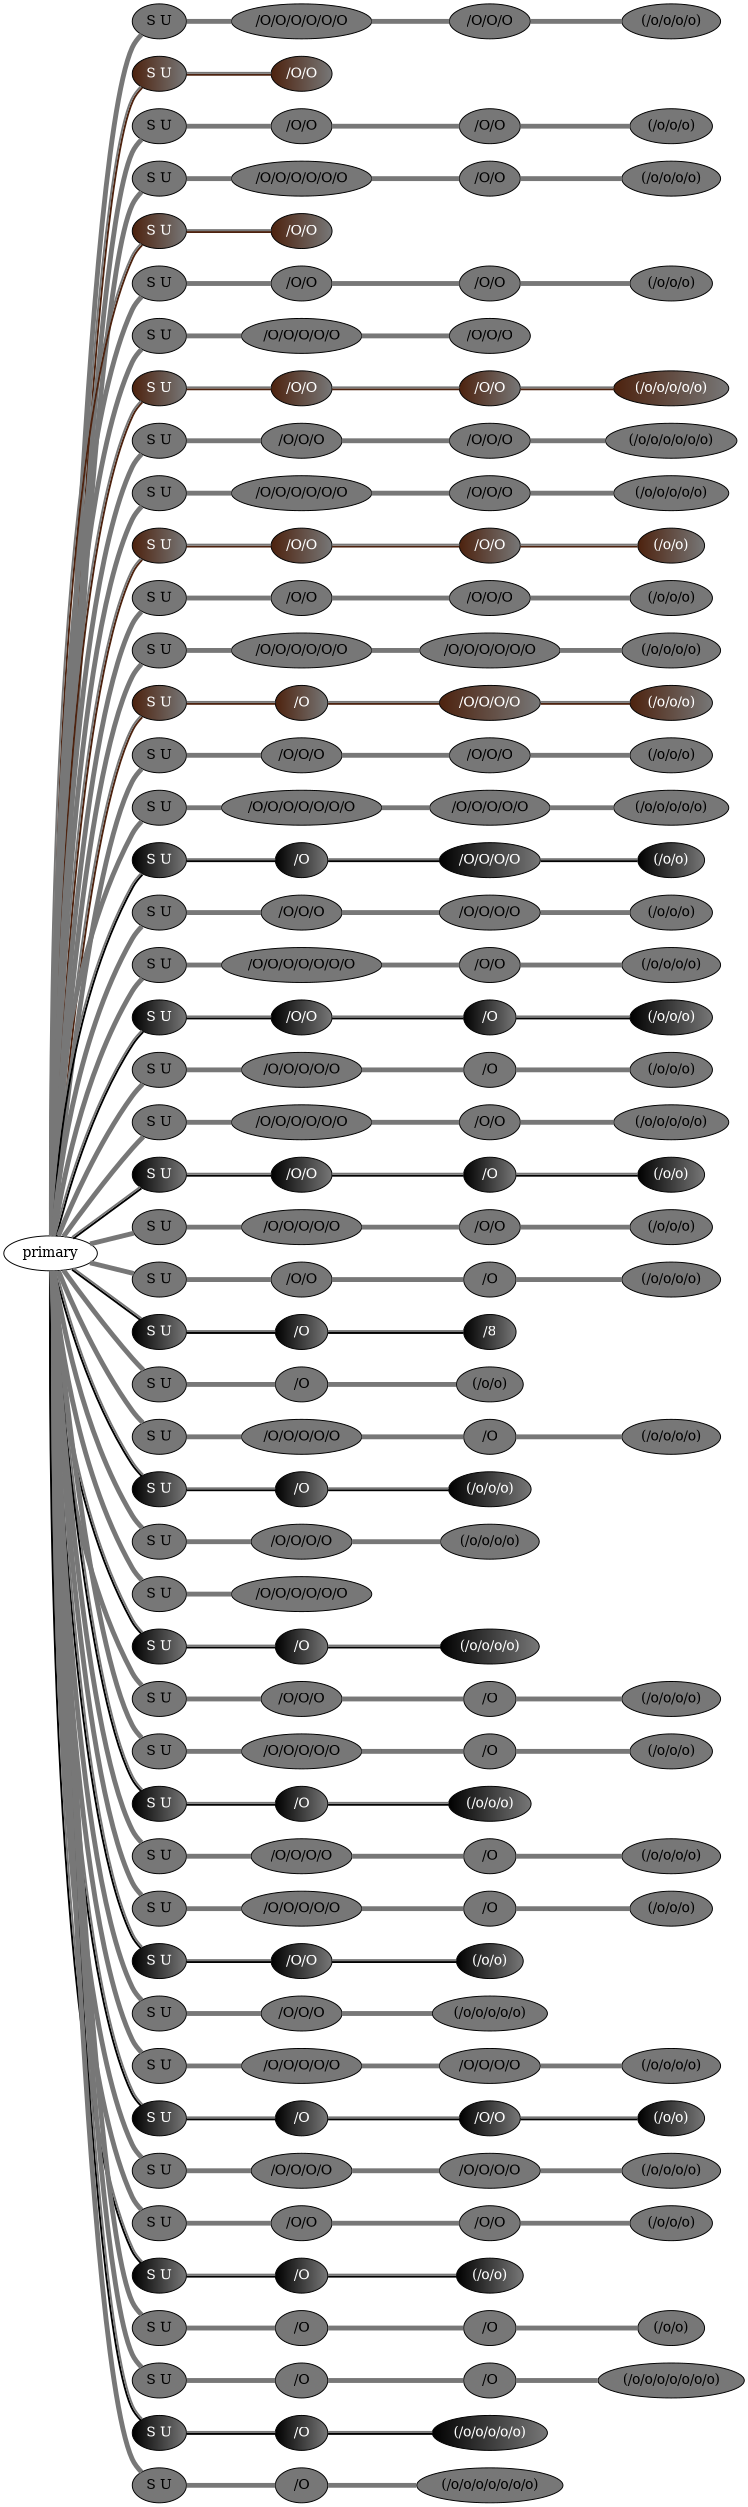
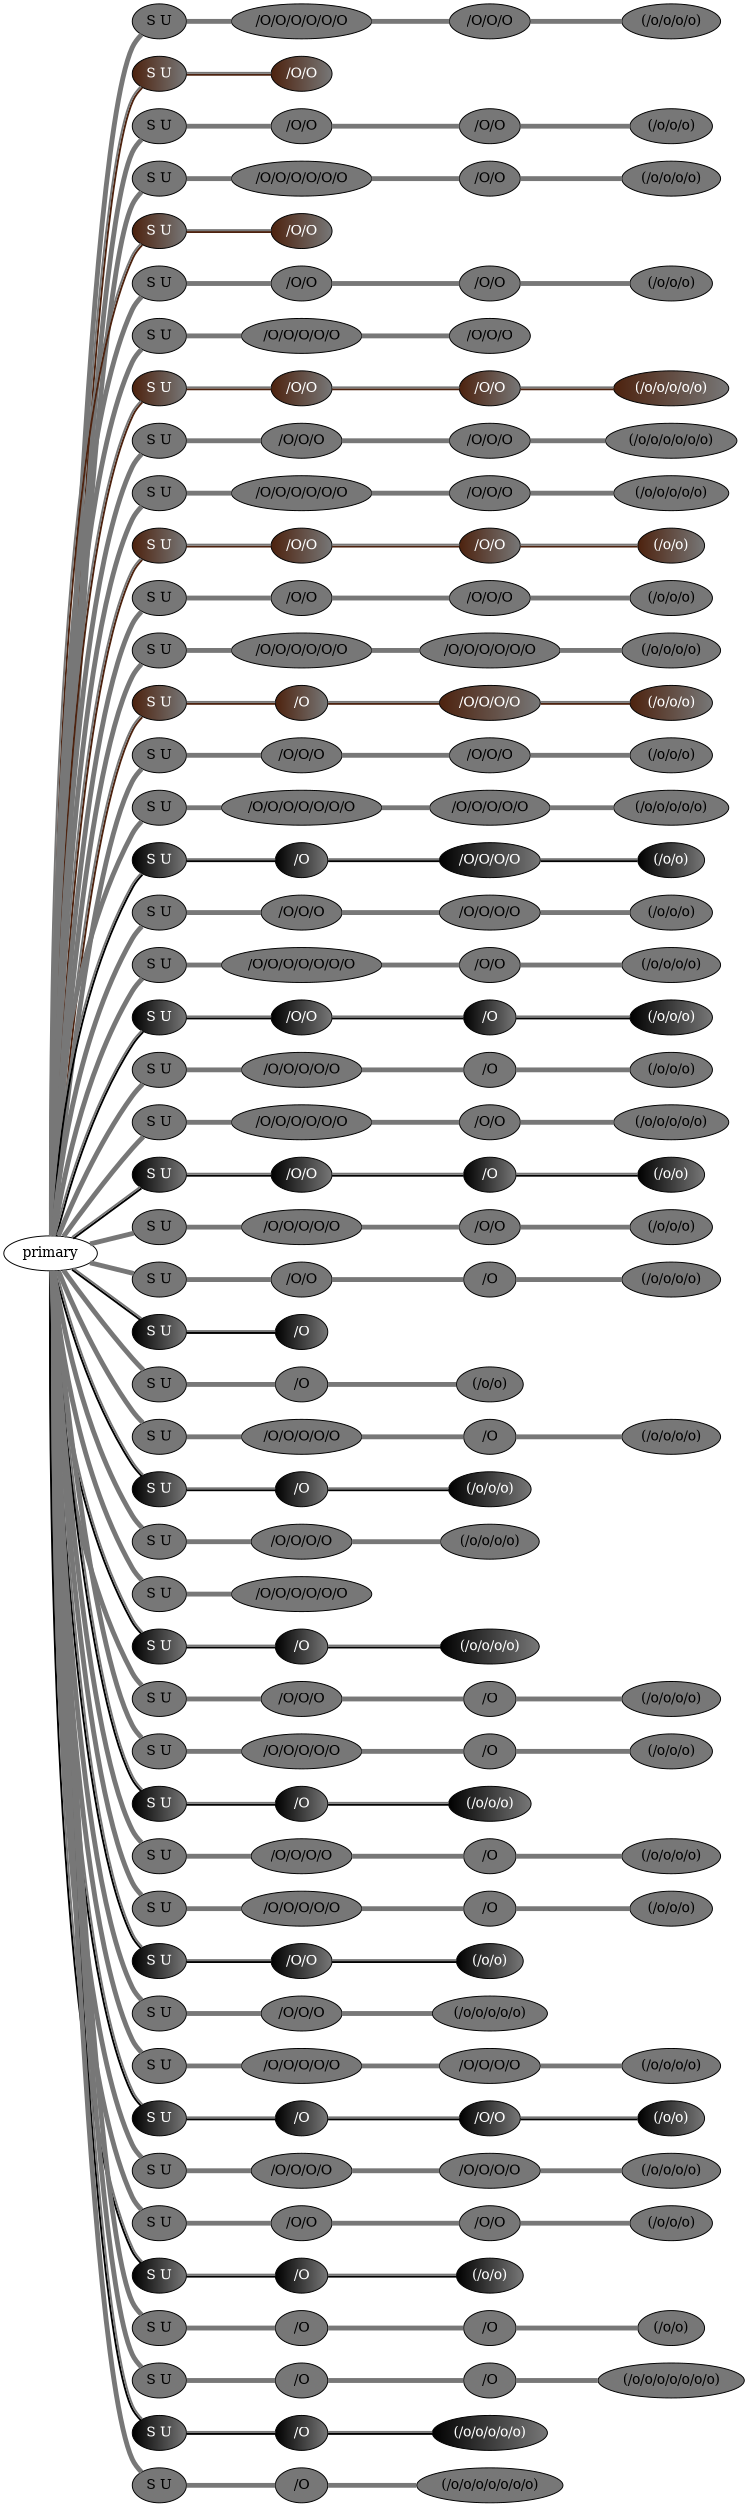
(490, 1332) -> none
